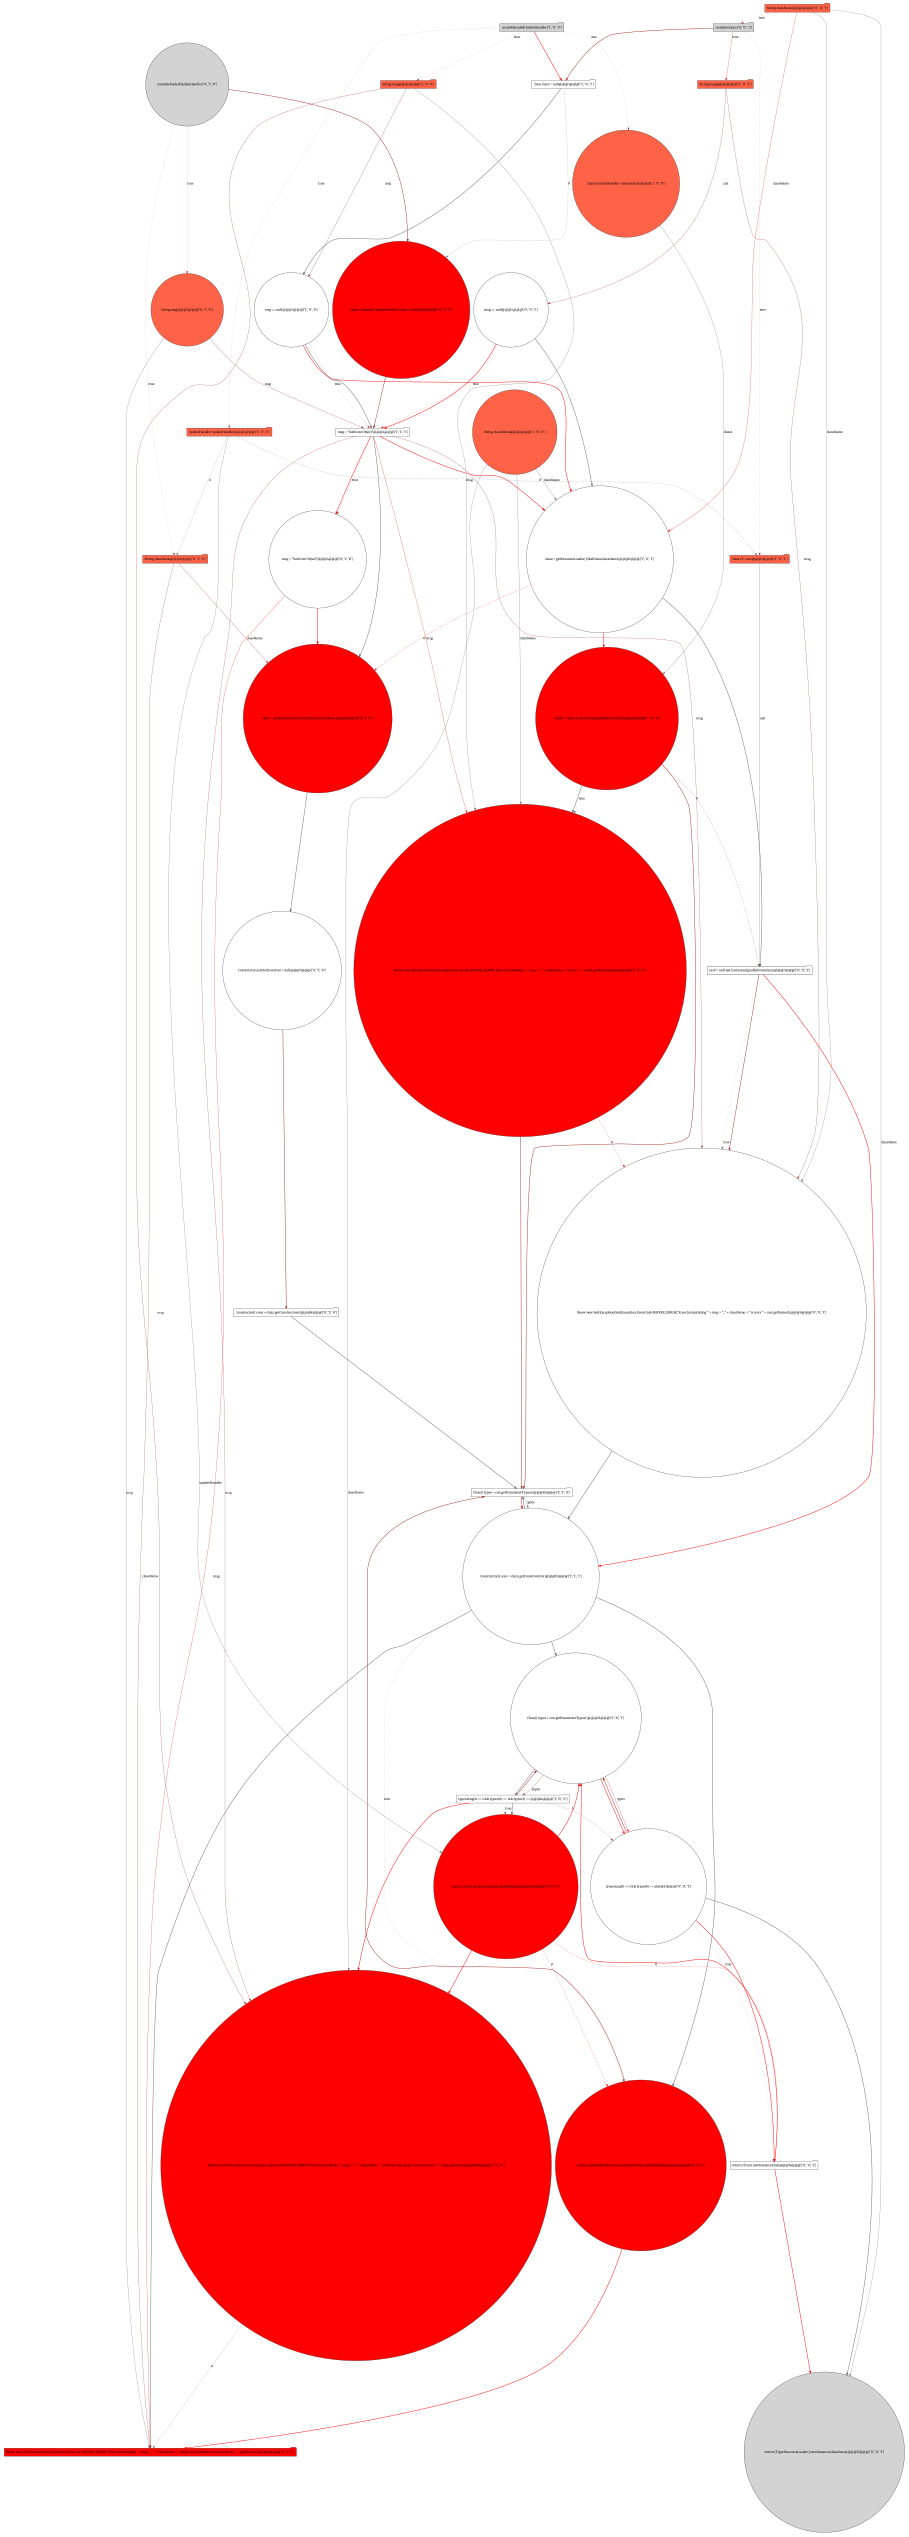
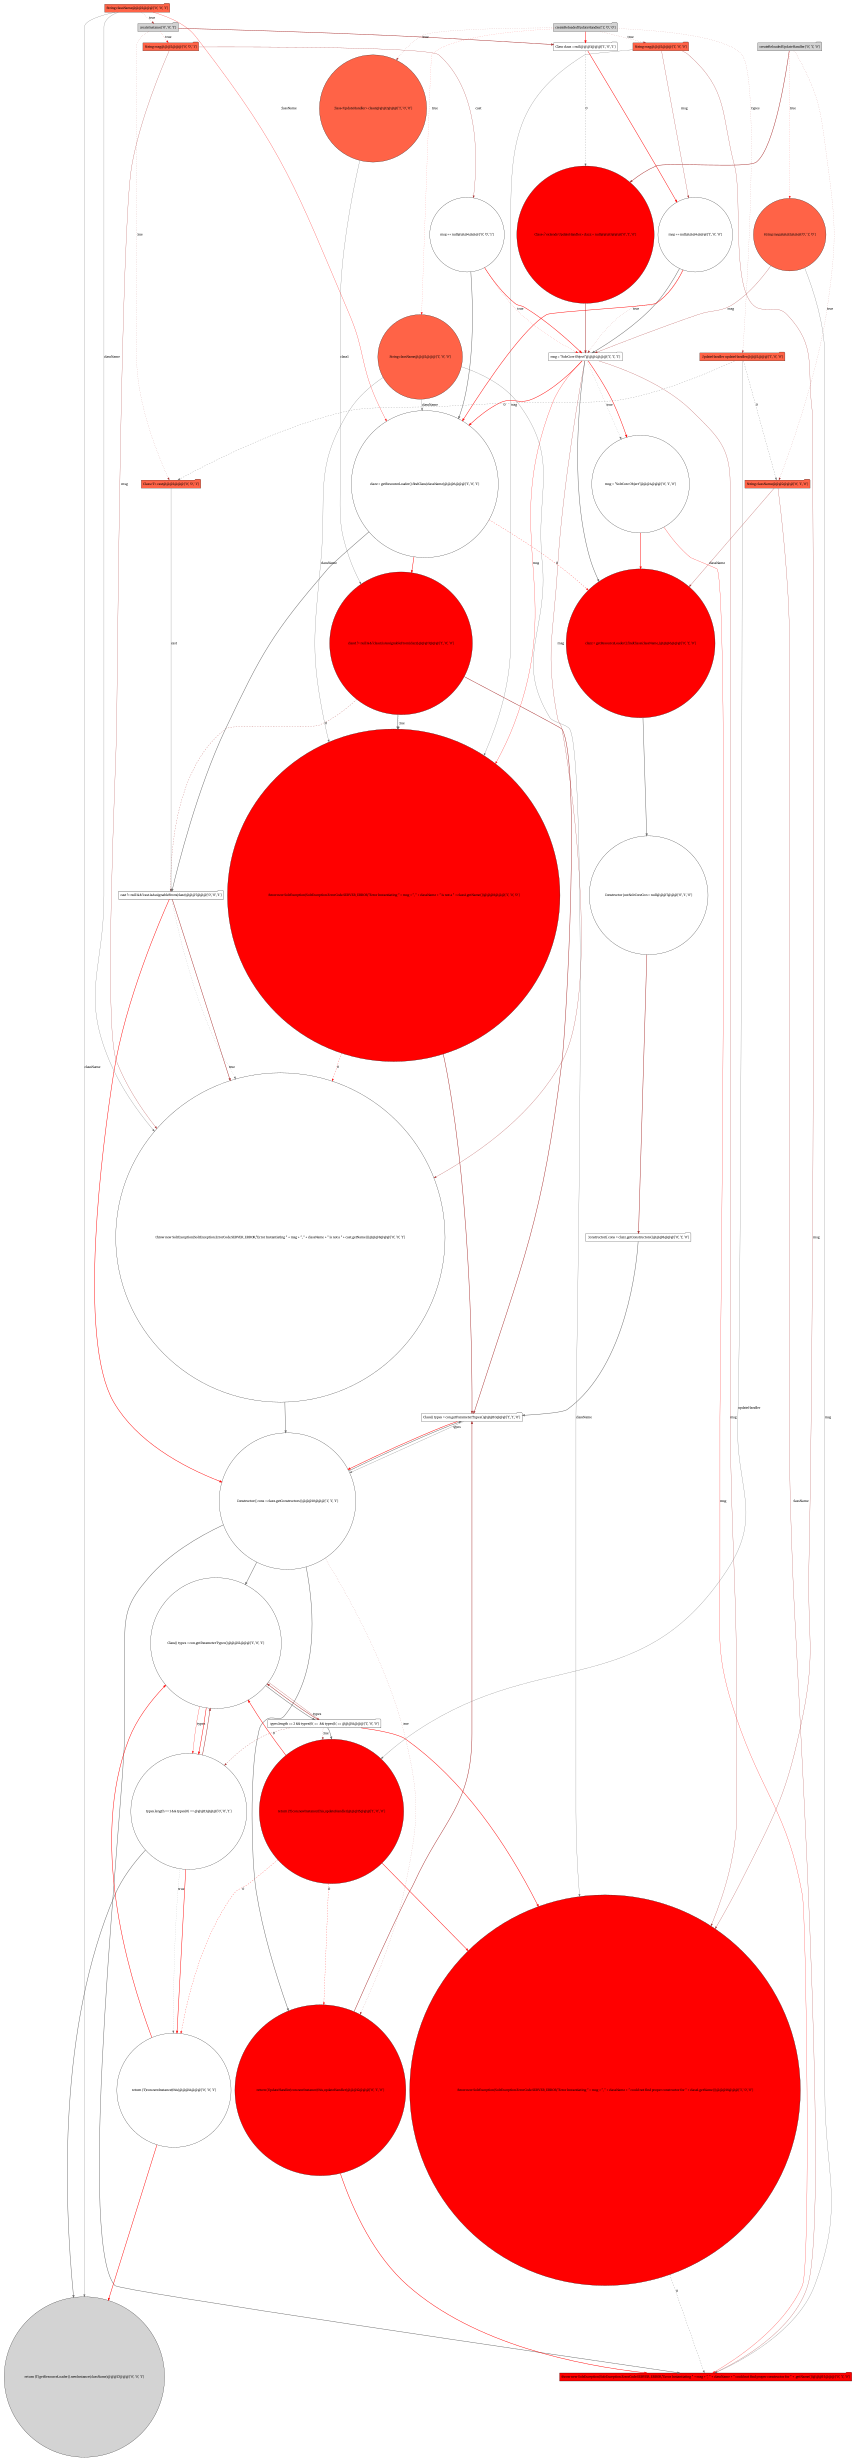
(730, 55) -> (164, 36)
(187, 85) -> (790, 47)
none -> (429, 121)
(321, 184) -> (755, 108)
(446, 206) -> (632, 125)
(774, 2166) -> (174, 2090)
